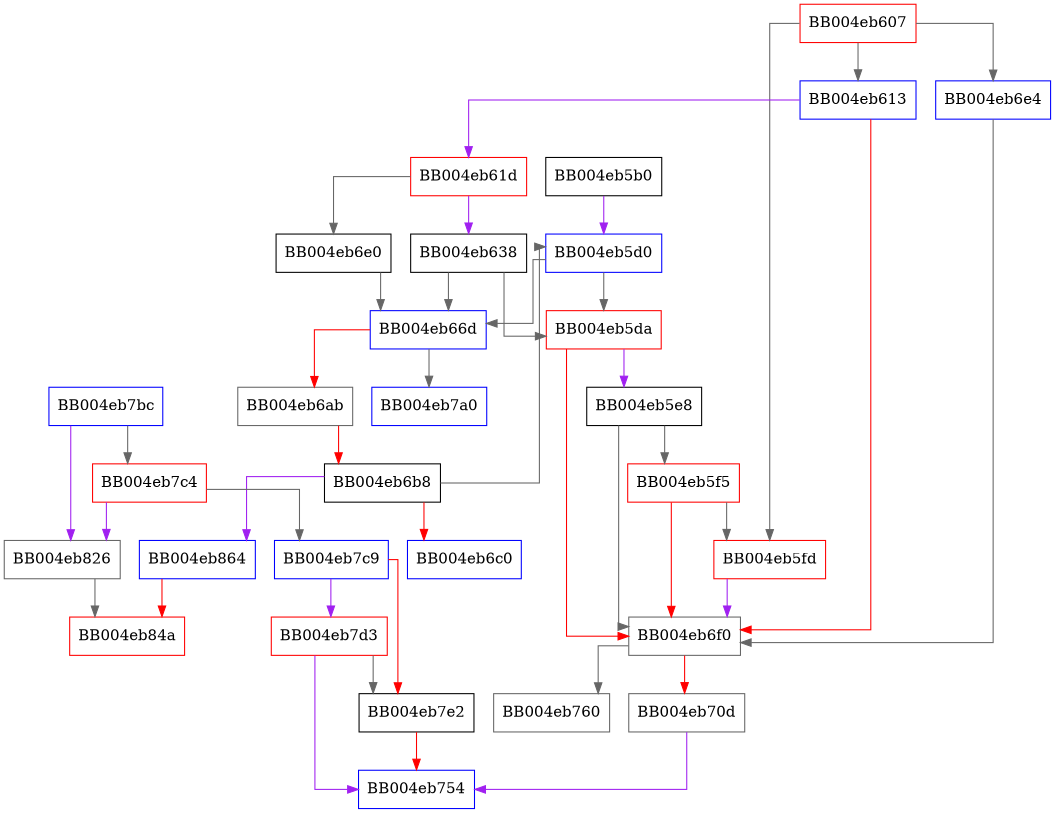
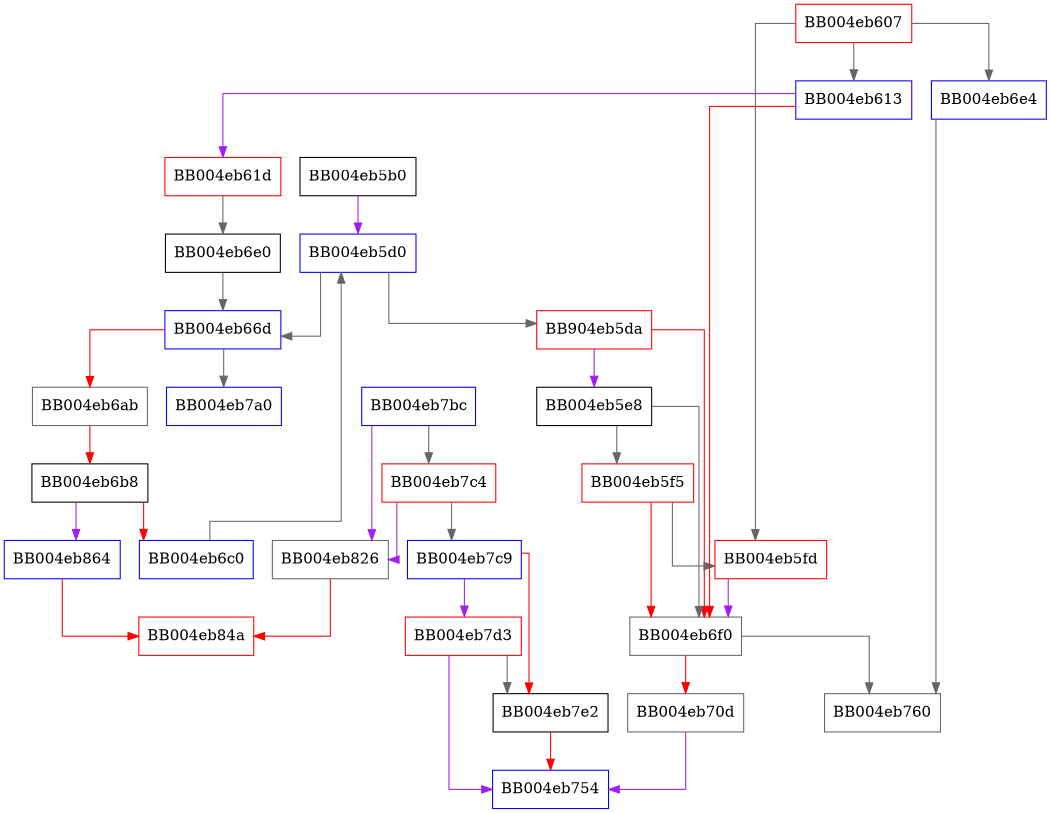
(469, 253) -> none
(604, 330) -> (594, 330)
(539, 414) -> (341, 477)
(993, 502) -> (936, 401)
(95, 592) -> (326, 636)
